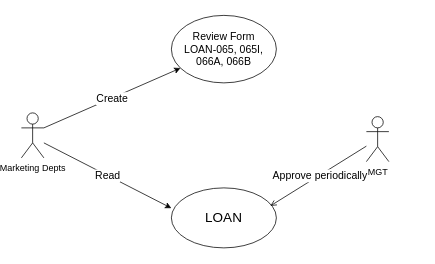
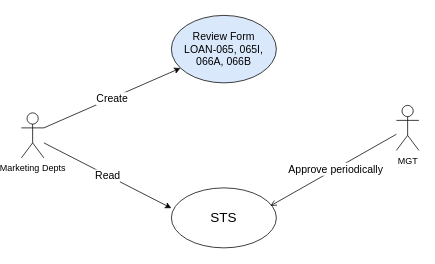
(224, 49) -> (224, 49)
(378, 139) -> (408, 128)
(224, 218) -> (224, 218)
